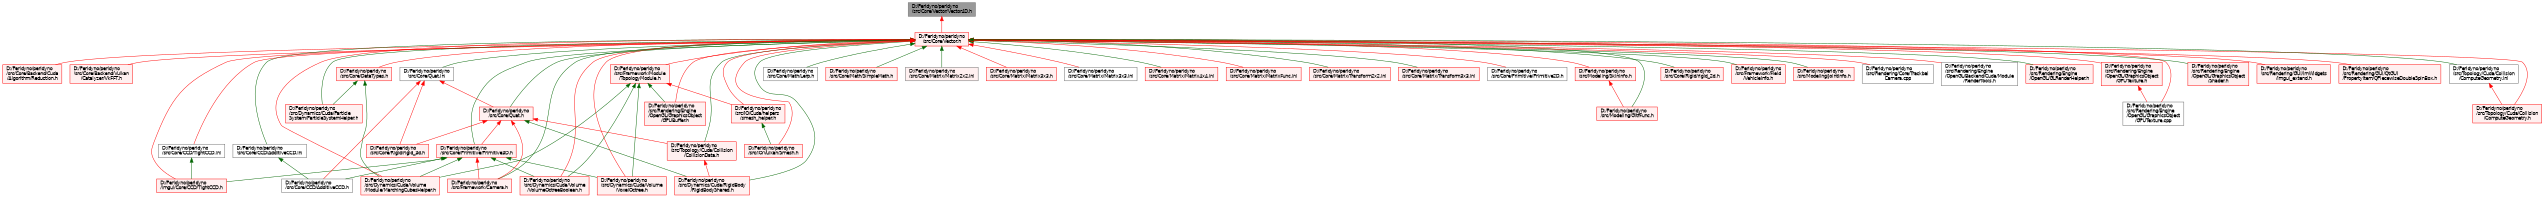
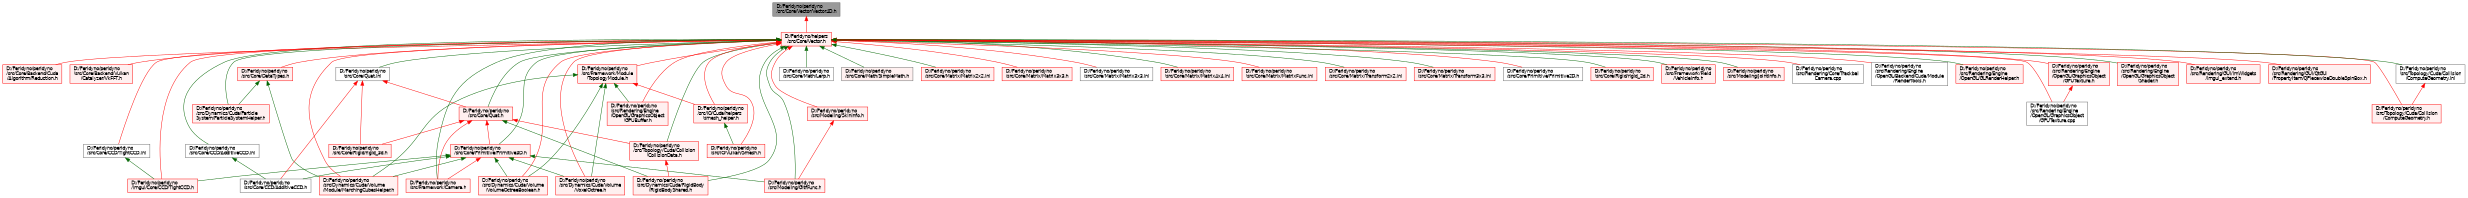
(942, 39) -> (806, 39)
(861, 74) -> (877, 74)
(942, 74) -> (958, 74)
none -> (650, 169)
